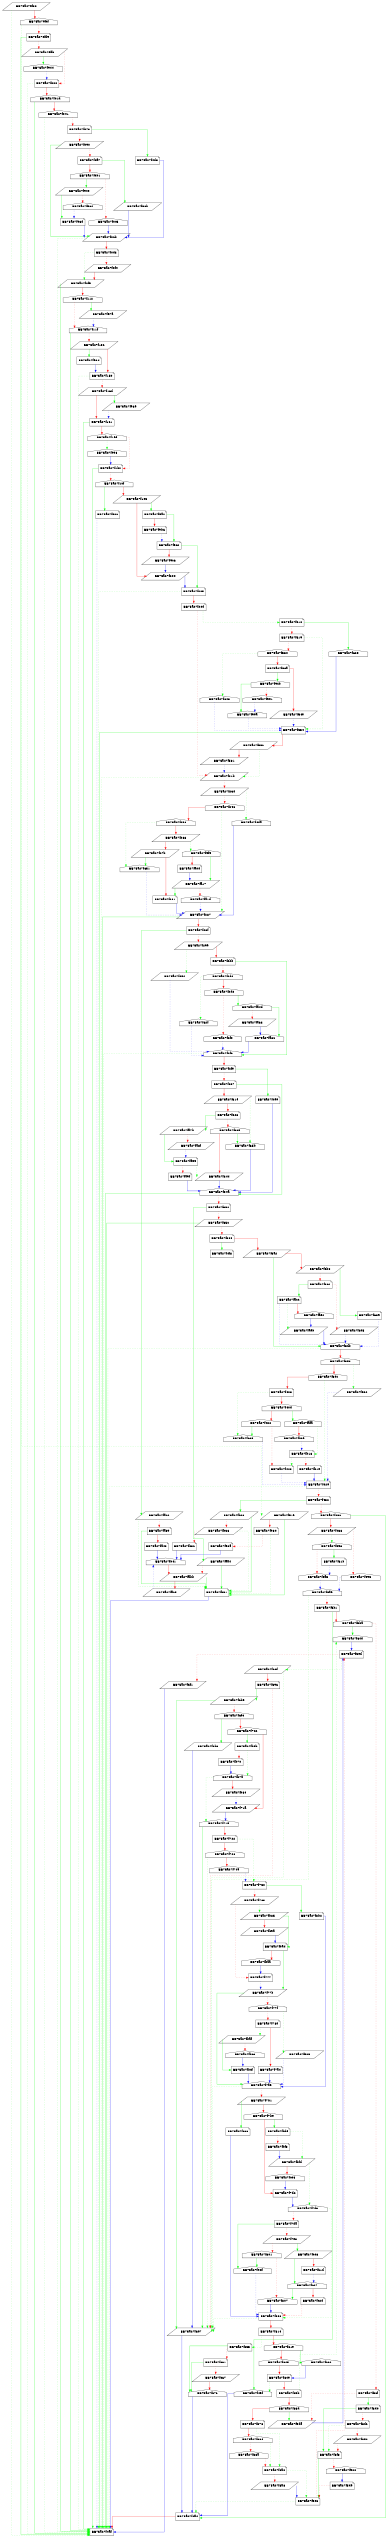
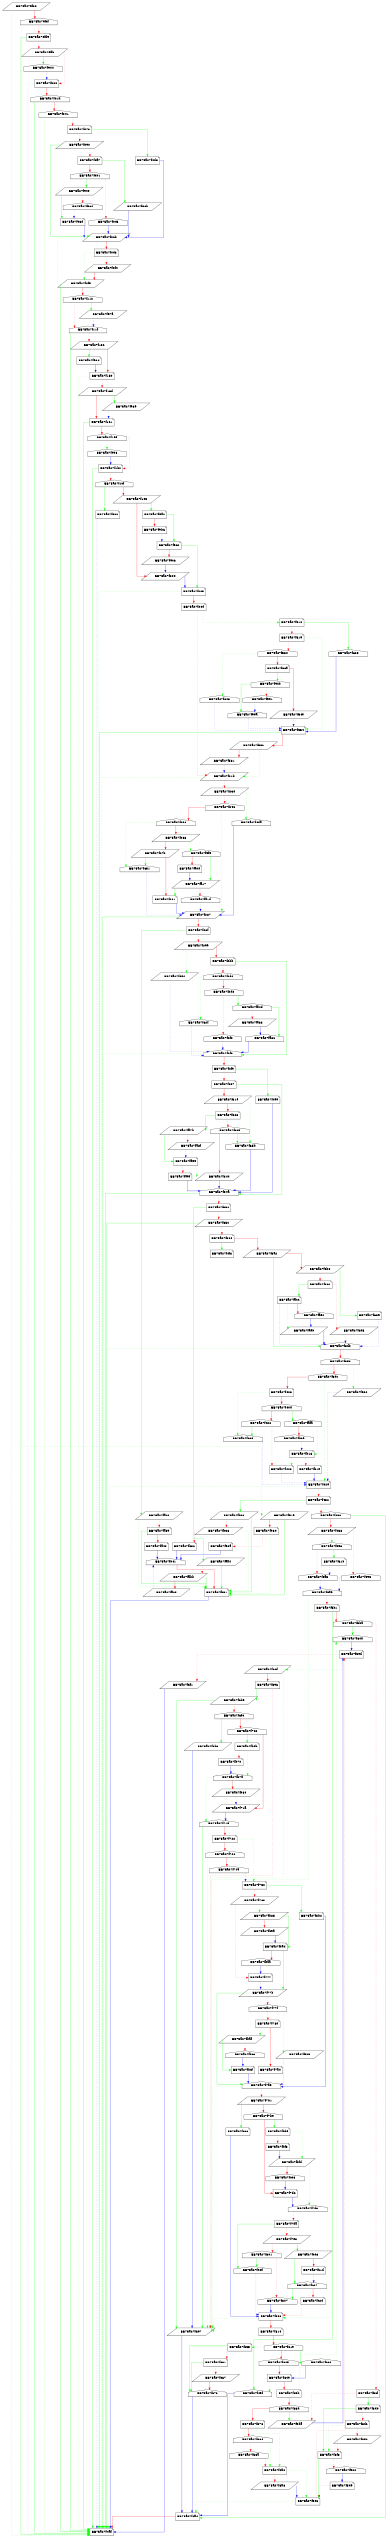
(169, 1569) -> (200, 1570)
(270, 2077) -> none
